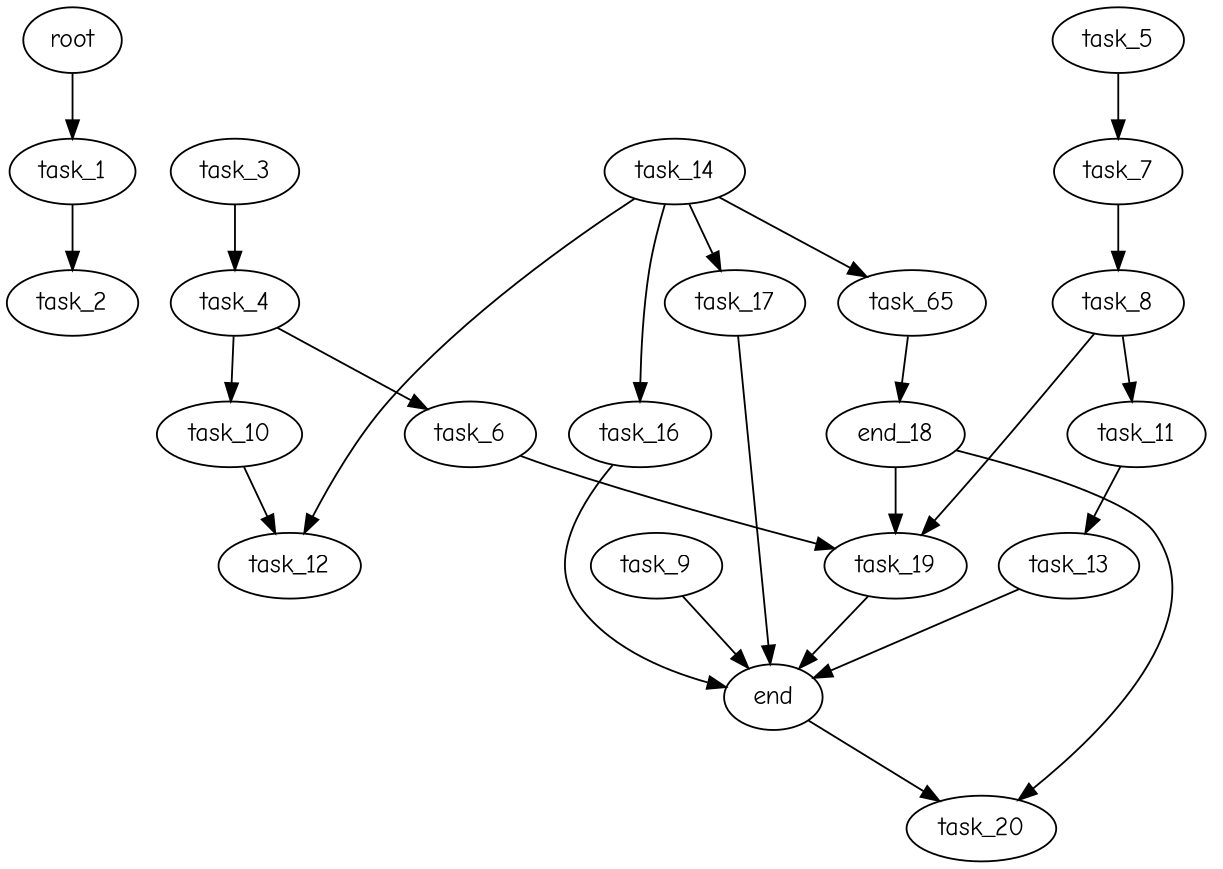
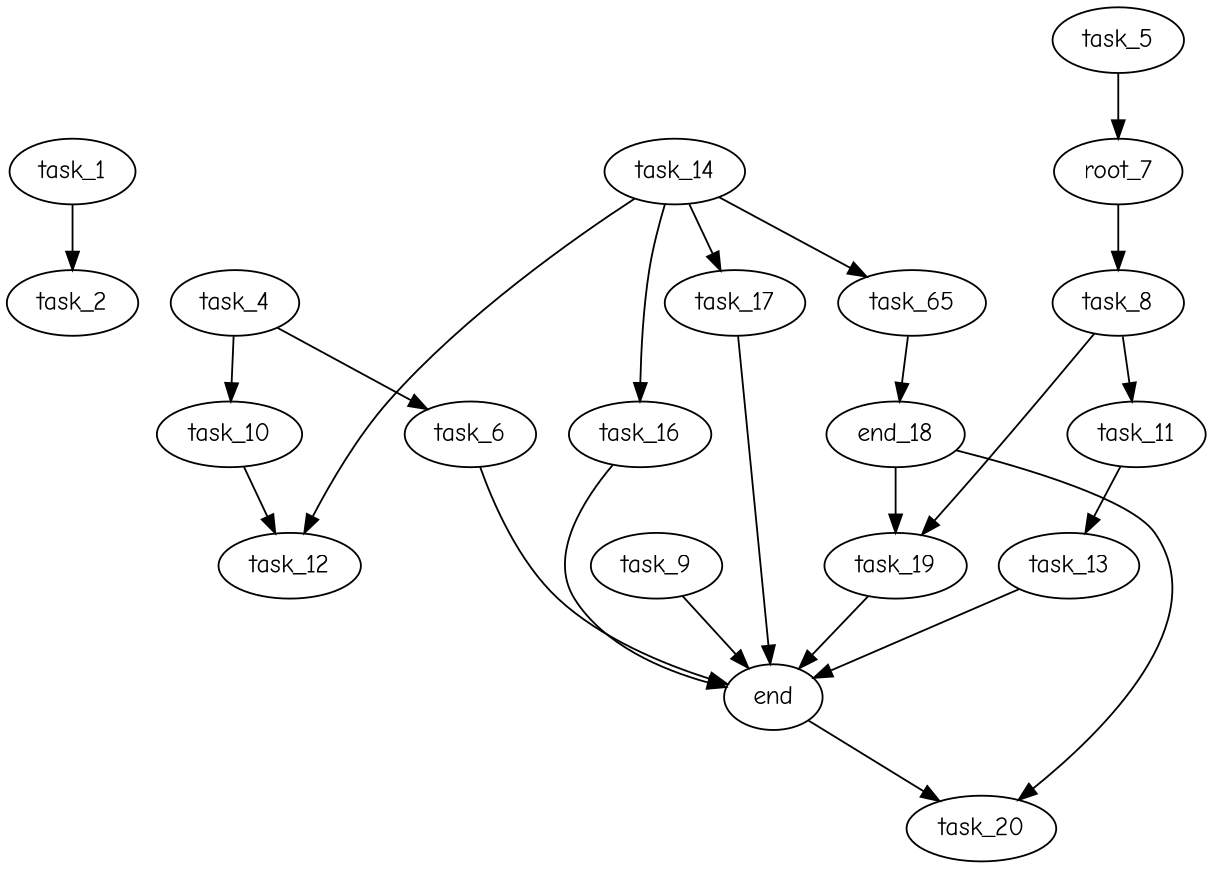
(73, 40) -> none
(235, 172) -> none
(1118, 172) -> (1118, 172)
(668, 503) -> (565, 605)
